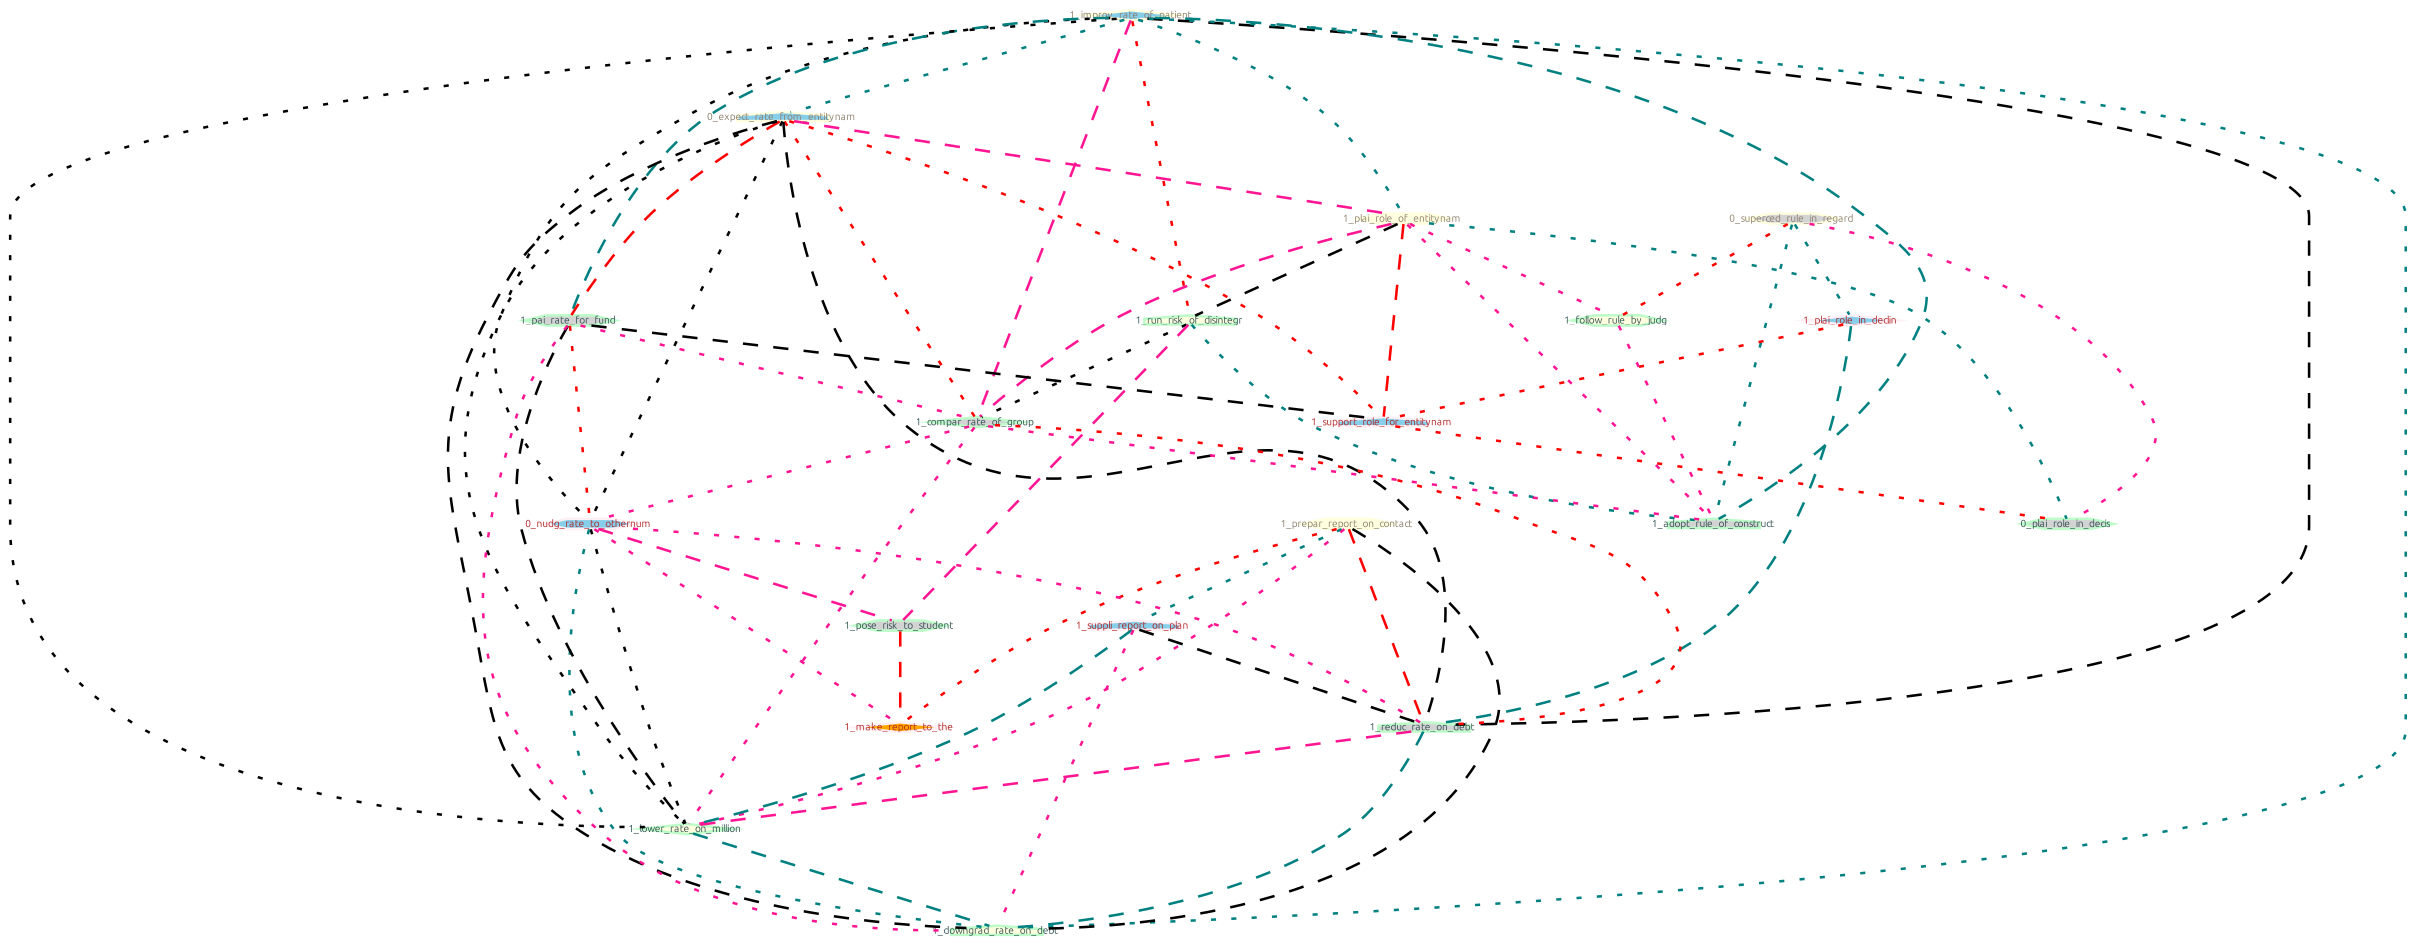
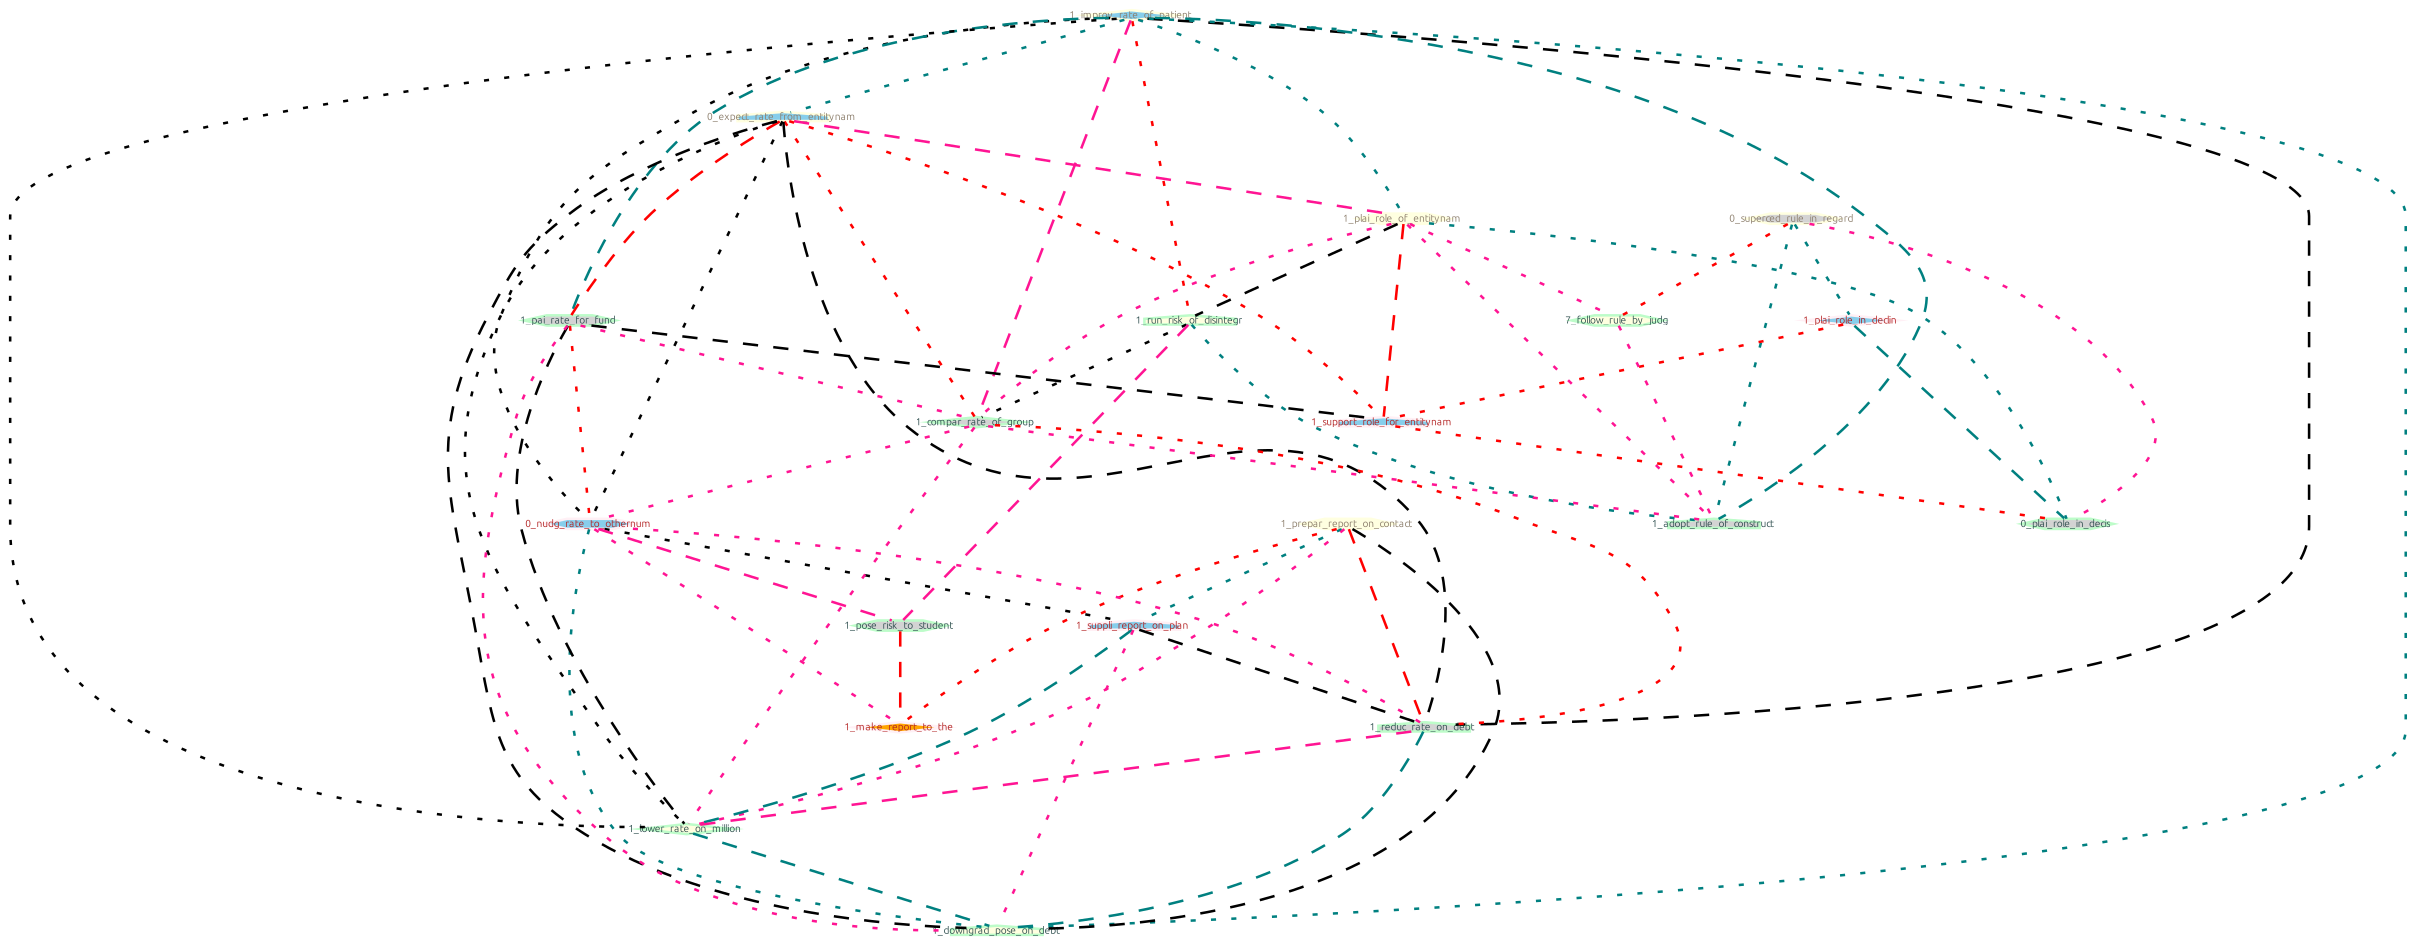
(1161, 297) -> (1161, 297)
(1617, 320) -> (1617, 320)
(1729, 612) -> (1959, 422)
(634, 678) -> (838, 571)
(997, 931) -> (997, 931)
